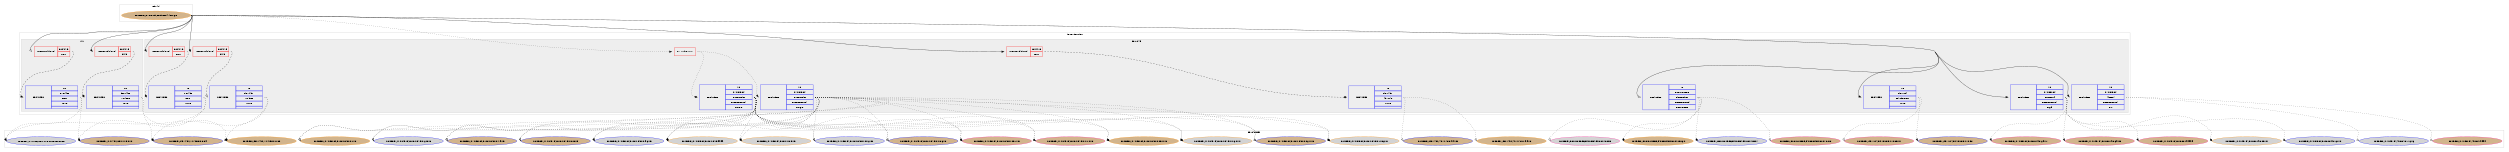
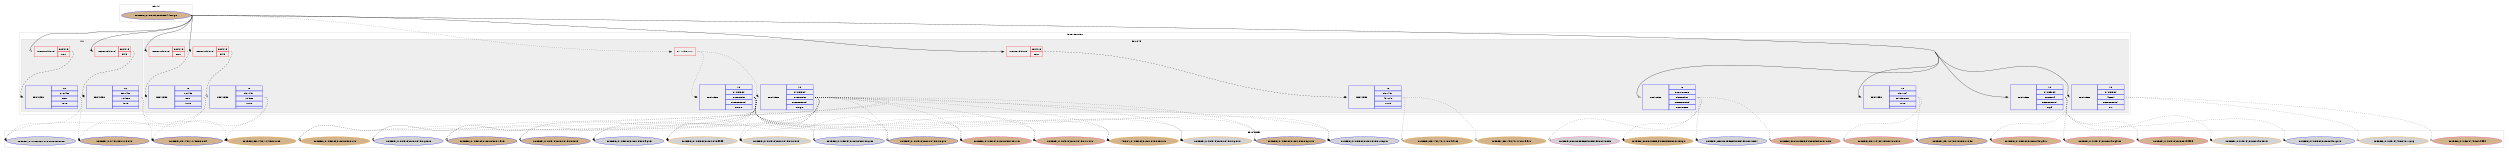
(156, 15) -> (156, 15)
(776, 141) -> (776, 141)
(1144, 141) -> (1144, 141)
(1365, 141) -> (1365, 141)
(1438, 141) -> (1438, 141)
(1879, 141) -> (1879, 141)
(2394, 141) -> (2394, 141)
